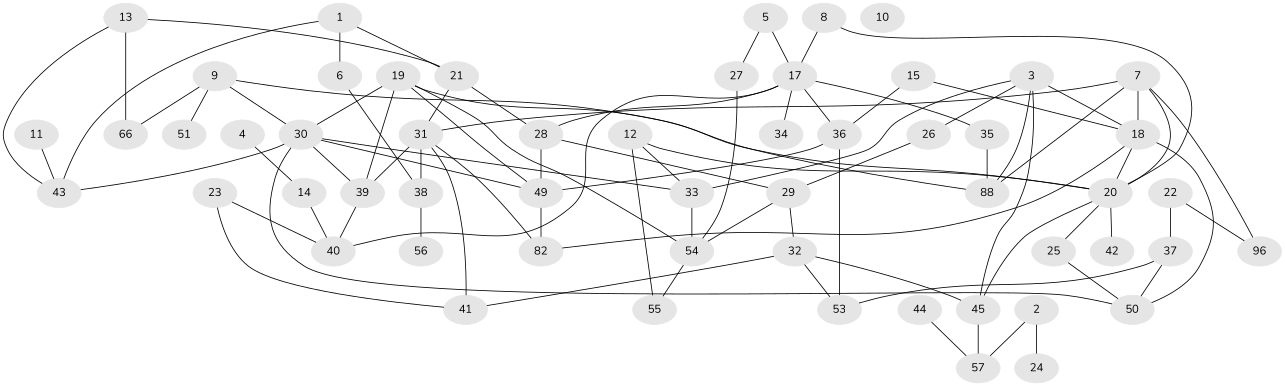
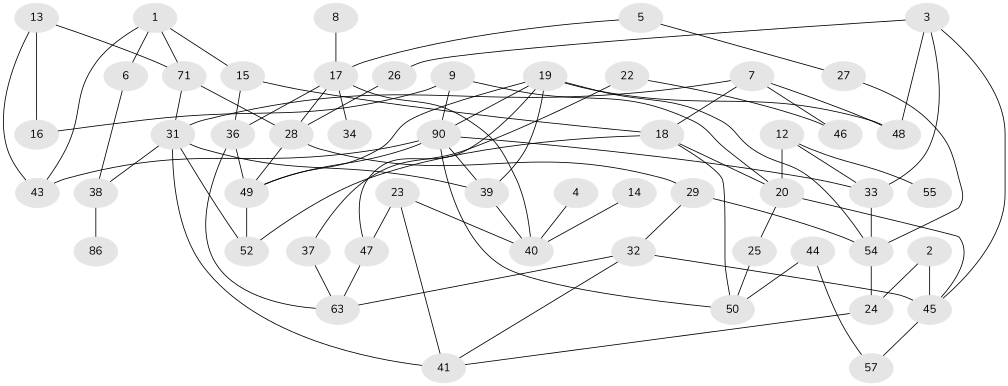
(882, 18) -> none
(1086, 38) -> none
none -> (199, 47)
(457, 76) -> (184, 76)
(1085, 105) -> none
(36, 135) -> none
(126, 135) -> (37, 135)
(184, 135) -> none
(301, 135) -> (439, 135)
(987, 135) -> none
(1169, 143) -> none
(867, 161) -> (325, 115)
(273, 164) -> (554, 222)
(987, 193) -> (899, 135)
none -> (367, 251)
(421, 251) -> (96, 251)
(541, 251) -> (247, 251)
(1112, 251) -> none
(1260, 251) -> (840, 135)
(673, 281) -> (871, 281)
(1151, 281) -> (773, 281)
(840, 310) -> (338, 310)
none -> (657, 339)
(1007, 339) -> (930, 281)
